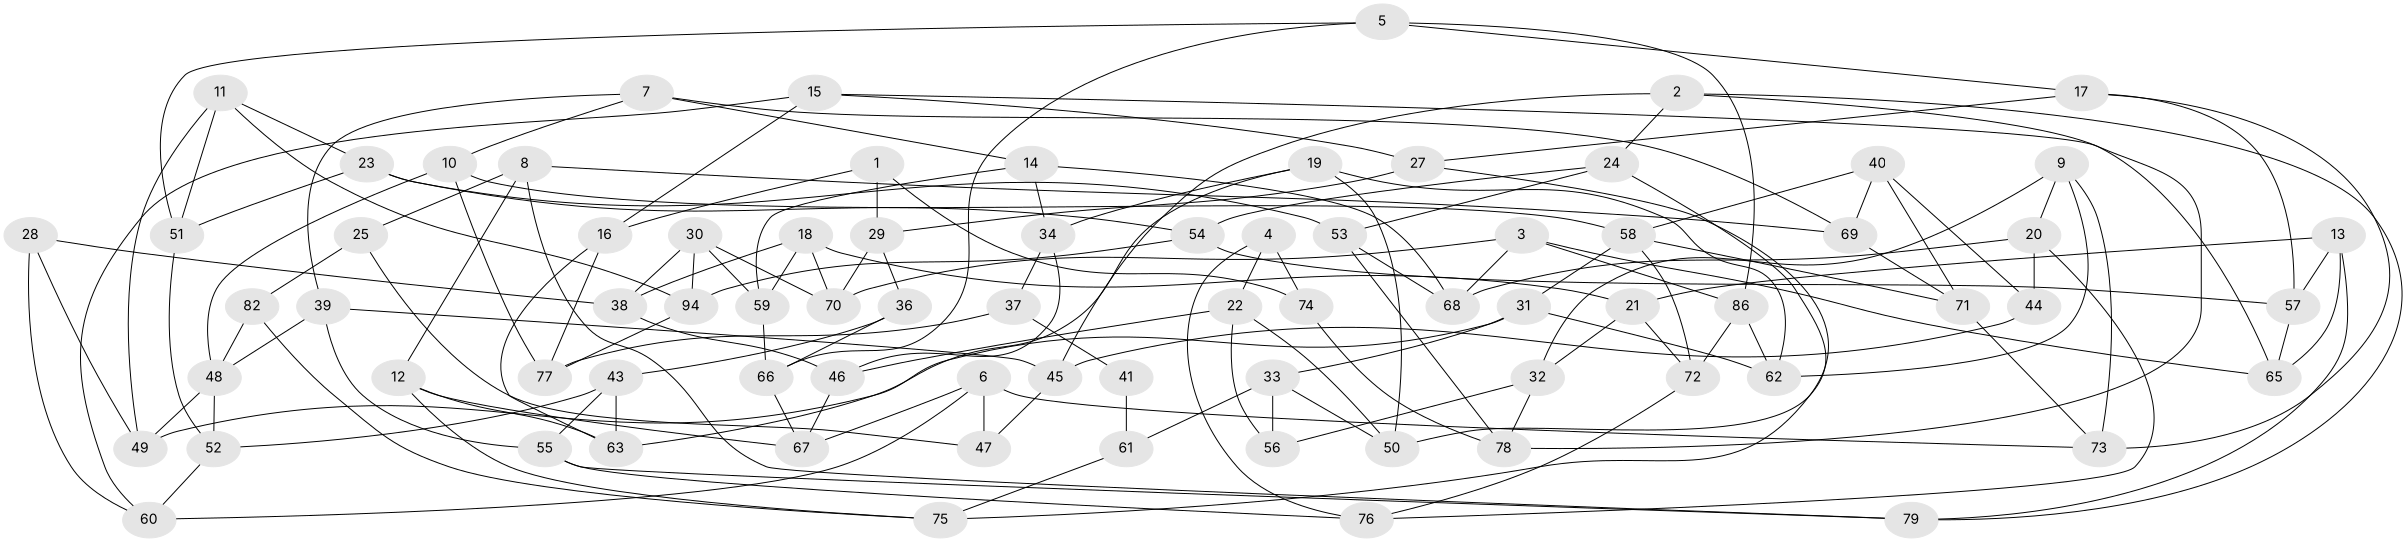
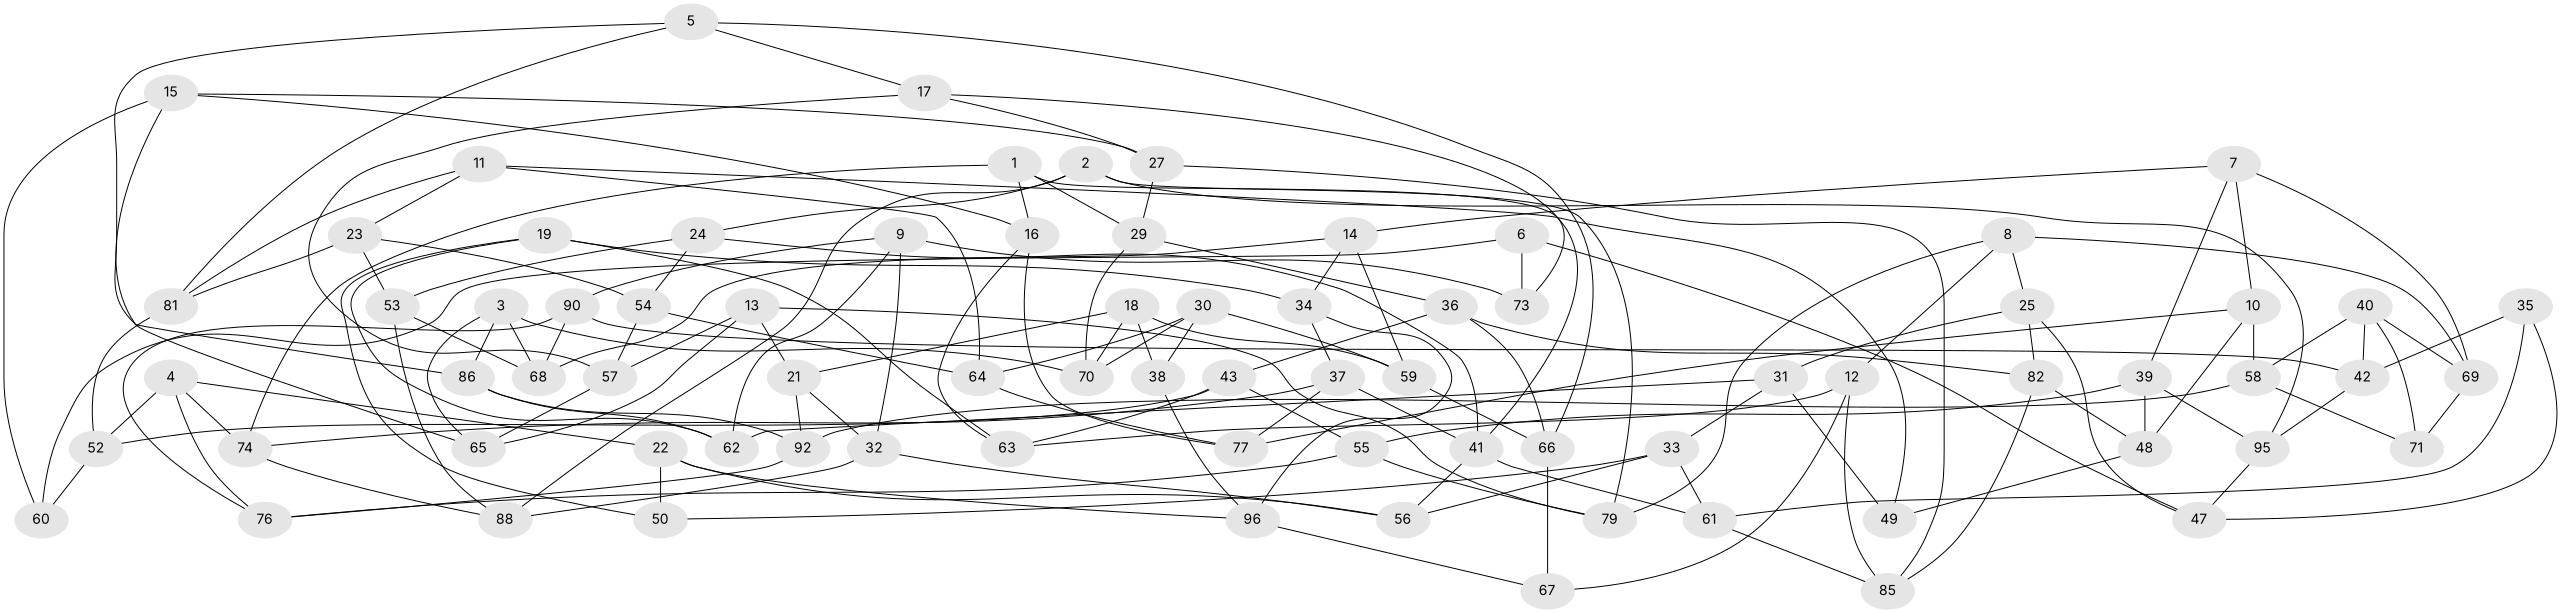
(31, 235) -> none
(177, 235) -> (171, 307)
(2034, 235) -> (573, 307)
none -> (1576, 265)
(1576, 271) -> (1915, 331)
(691, 307) -> (978, 378)
(2034, 307) -> (2362, 378)
none -> (2526, 307)
none -> (1848, 357)
(838, 378) -> (1253, 520)
(1055, 378) -> (2263, 449)
(1693, 378) -> (803, 449)
(2031, 378) -> none
(214, 413) -> (137, 410)
(894, 415) -> none
(1774, 416) -> (1306, 280)
none -> (793, 423)
(1504, 449) -> (505, 520)
none -> (1435, 489)
(940, 520) -> (1888, 591)
